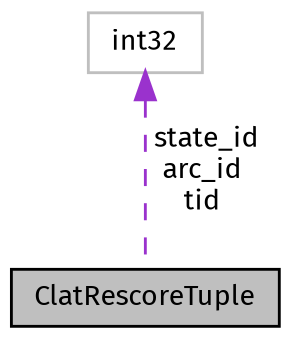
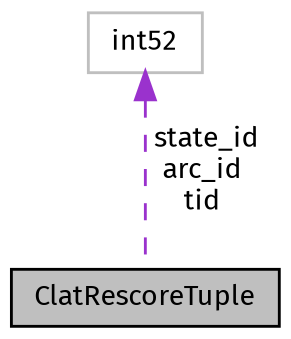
(145, 43) -> (145, 43)
